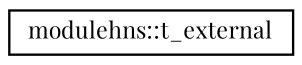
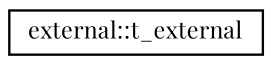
(151, 33) -> (136, 33)
